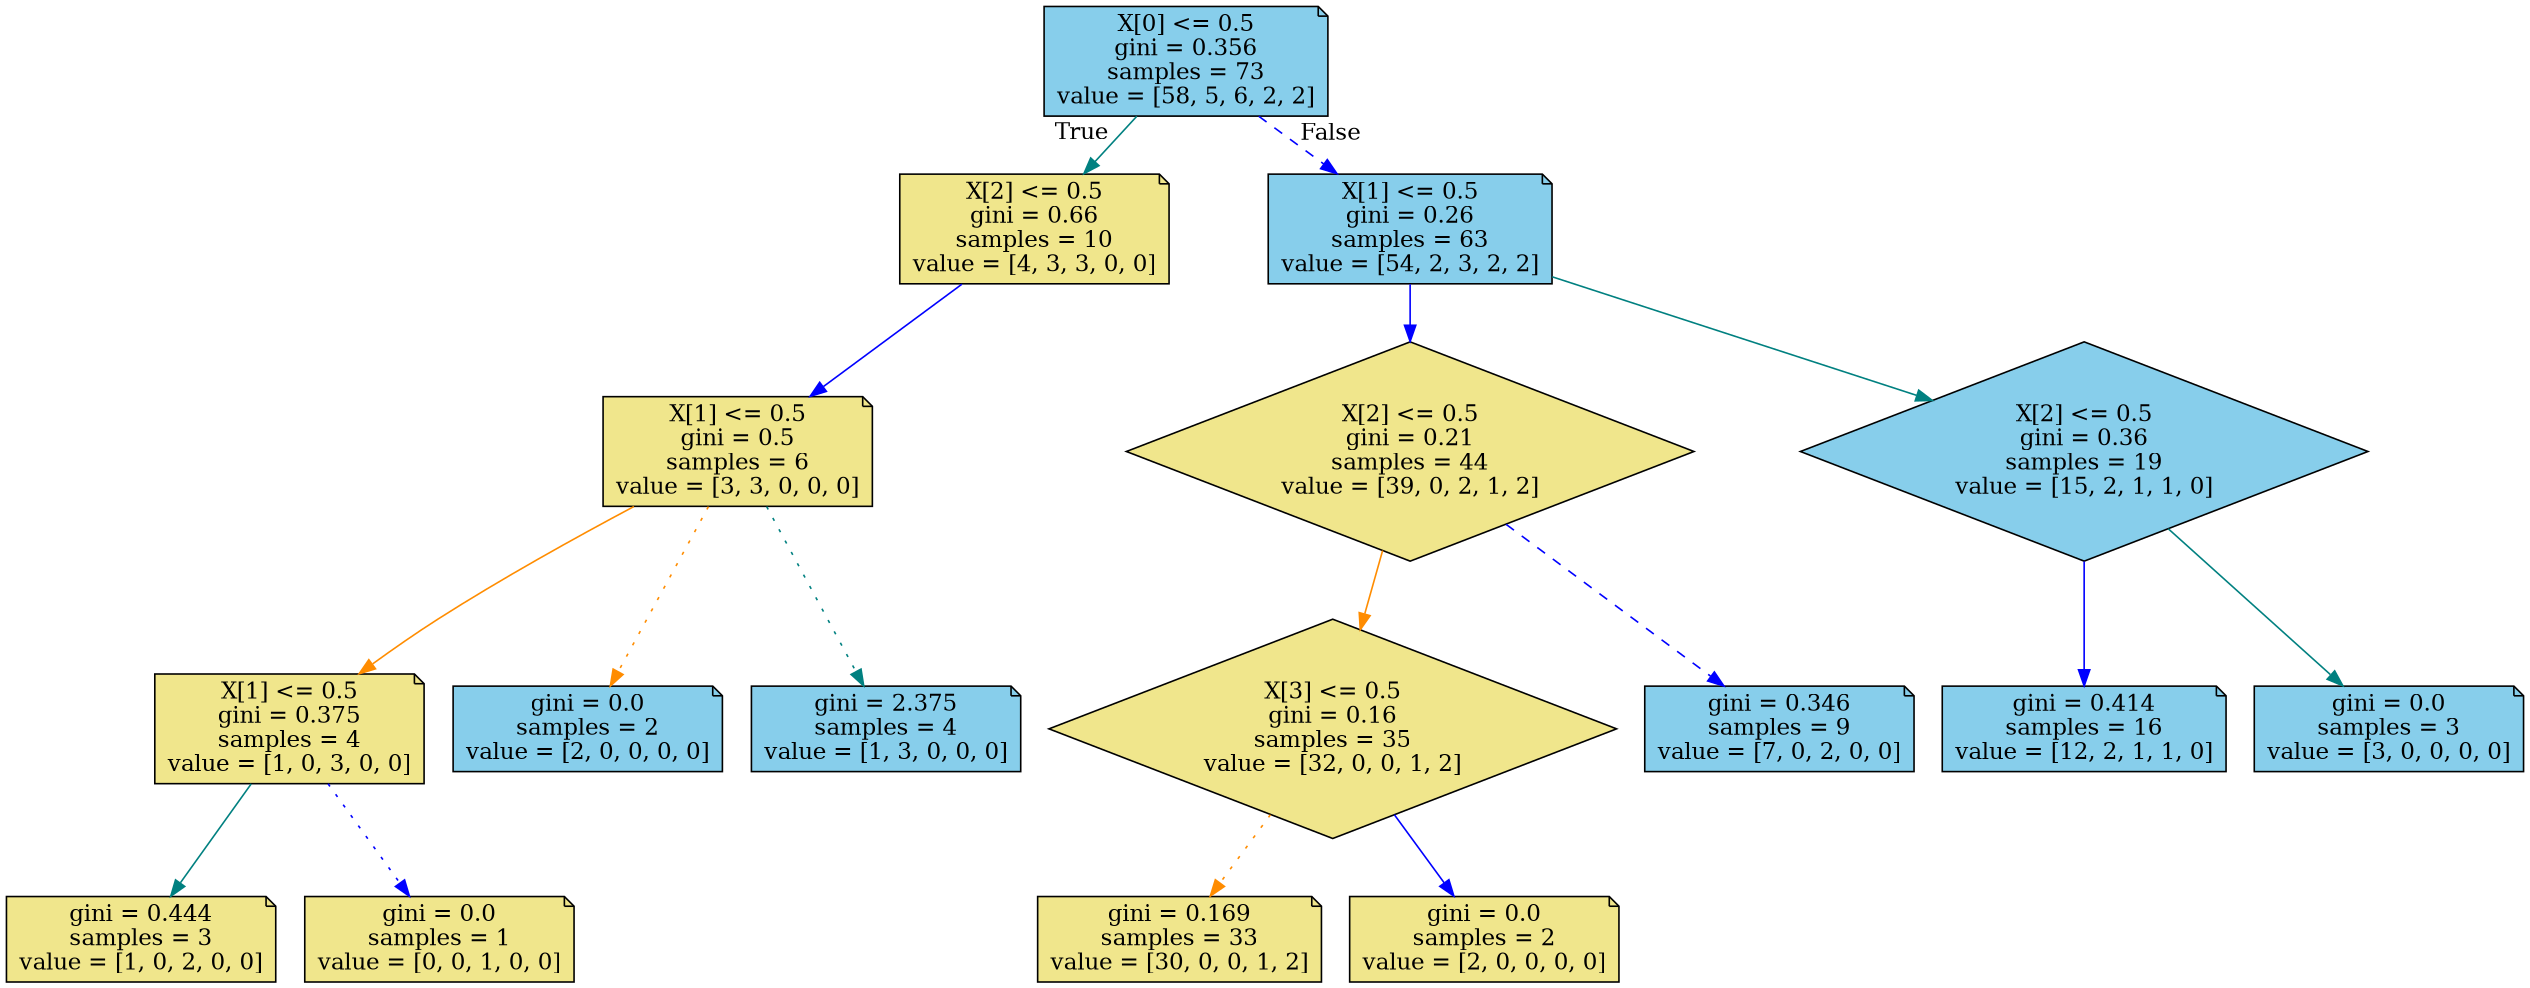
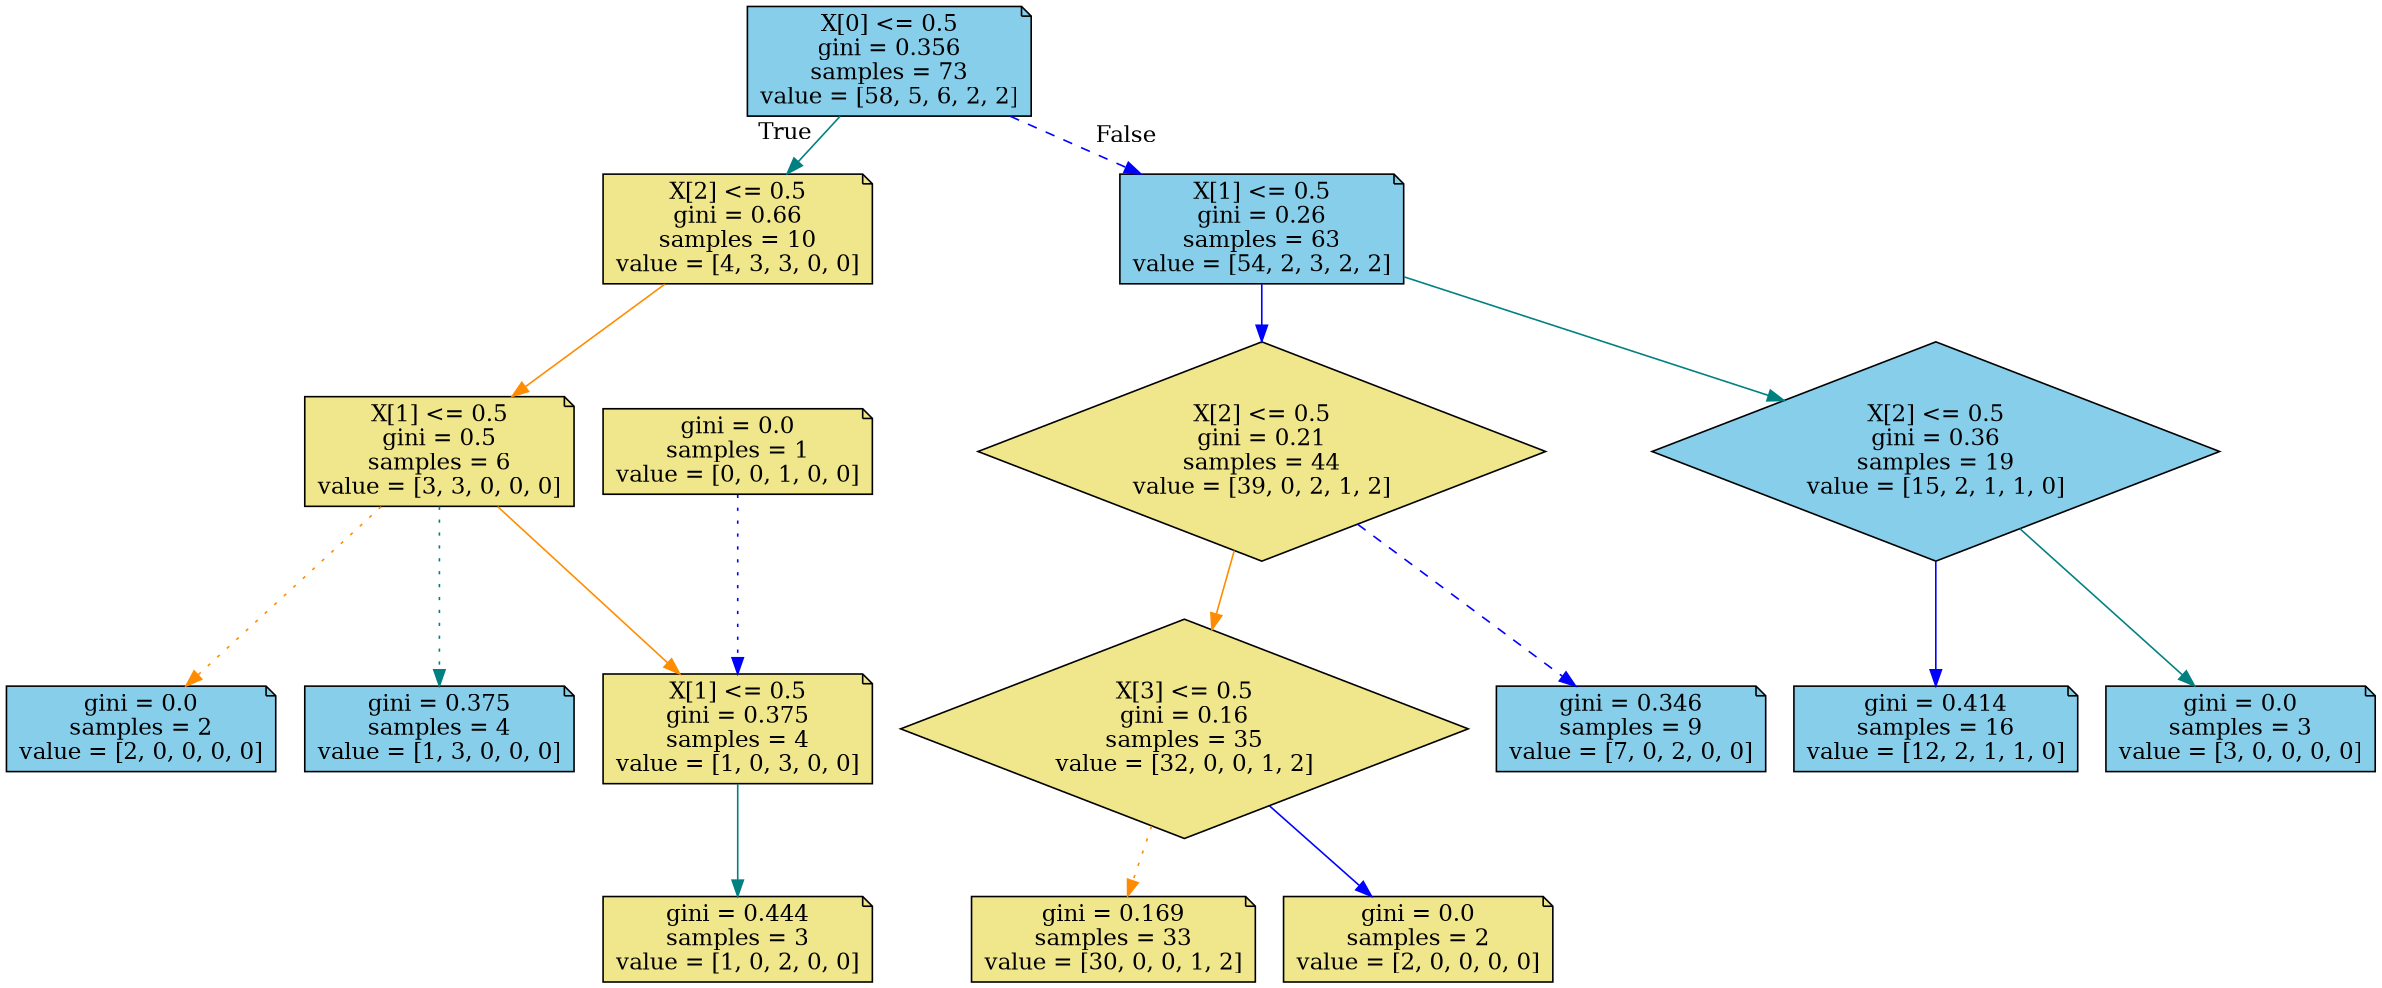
(893, 335) -> (595, 335)
(886, 729) -> (439, 729)
(364, 833) -> (738, 576)
